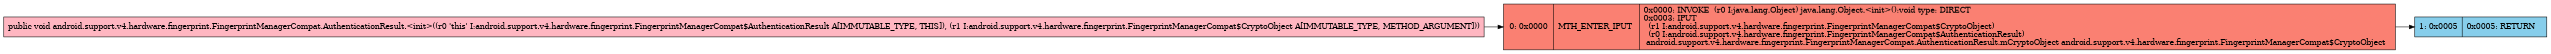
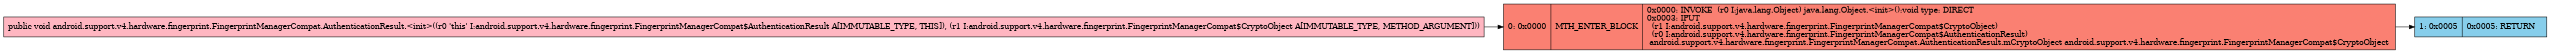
(1595, 27) -> (1597, 27)
